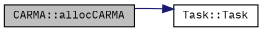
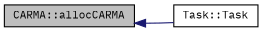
(149, 8) -> (160, 23)
